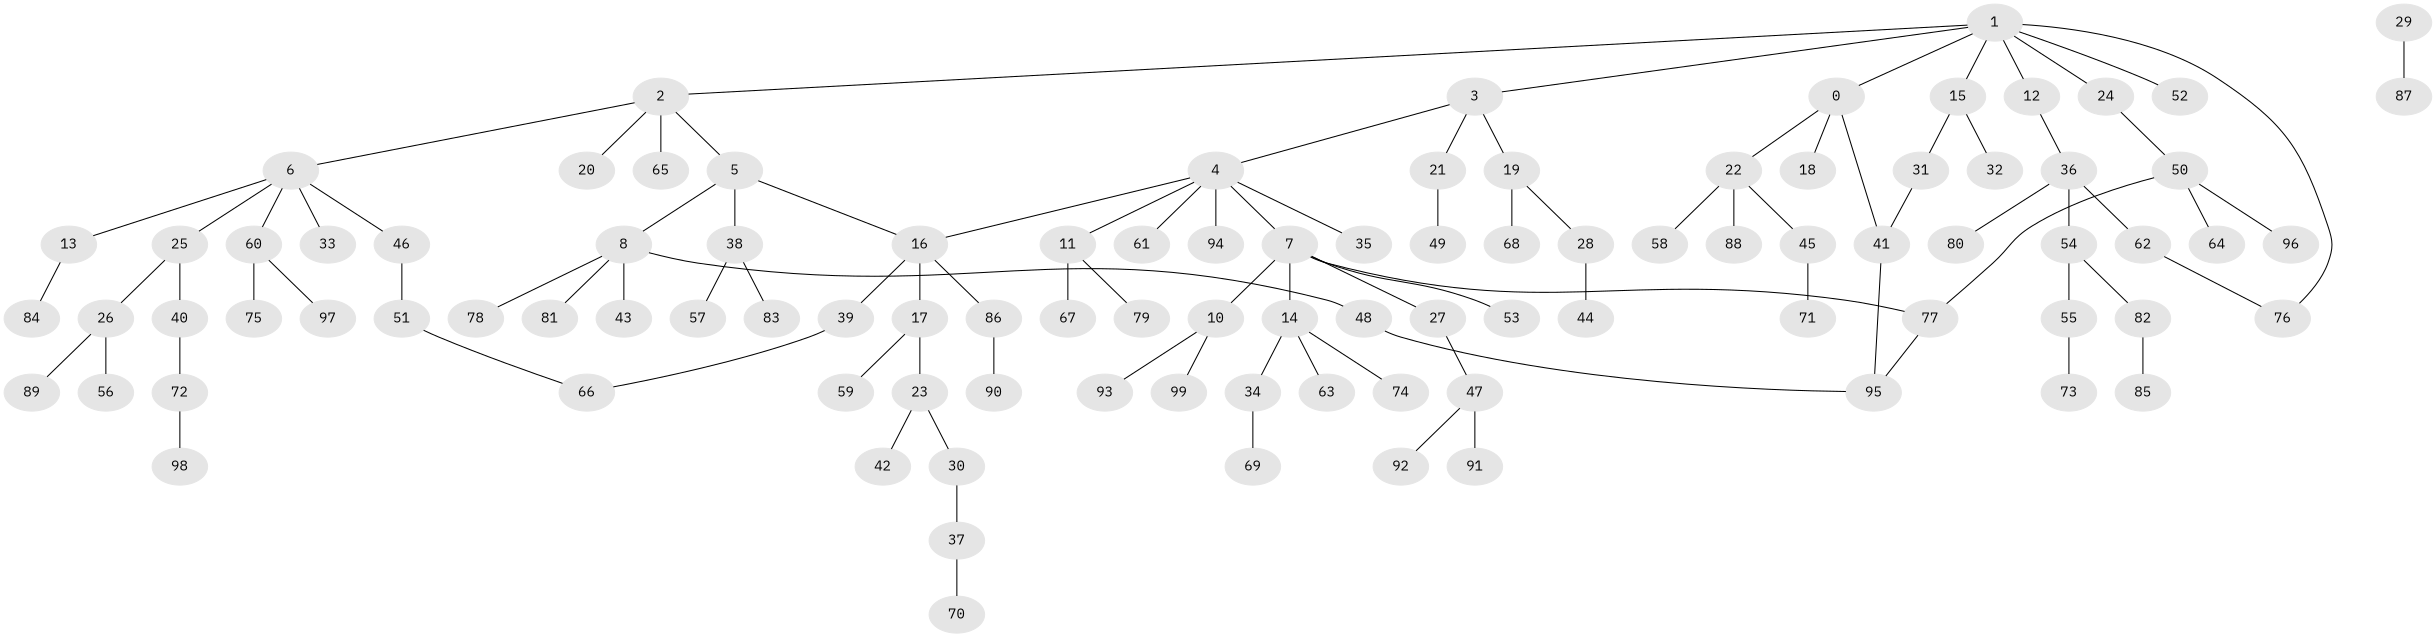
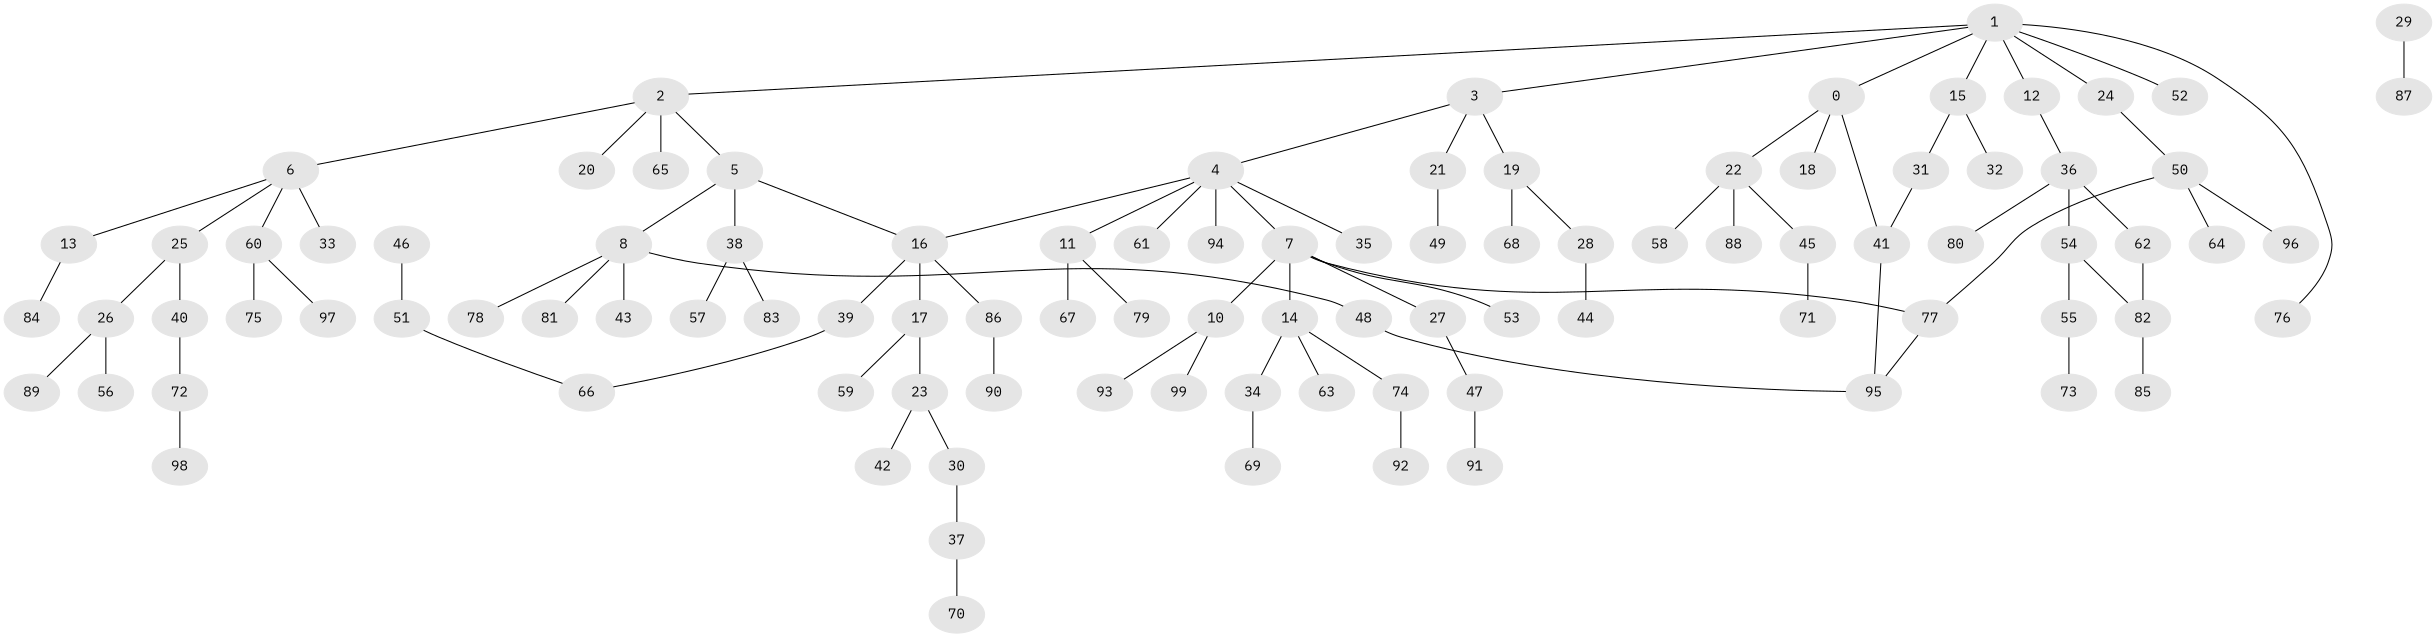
(346, 208) -> none
(2213, 282) -> (2143, 282)
(1438, 430) -> (1401, 430)
